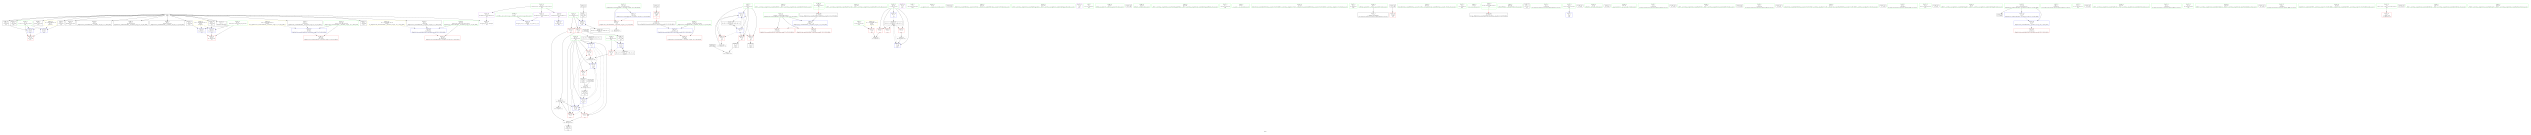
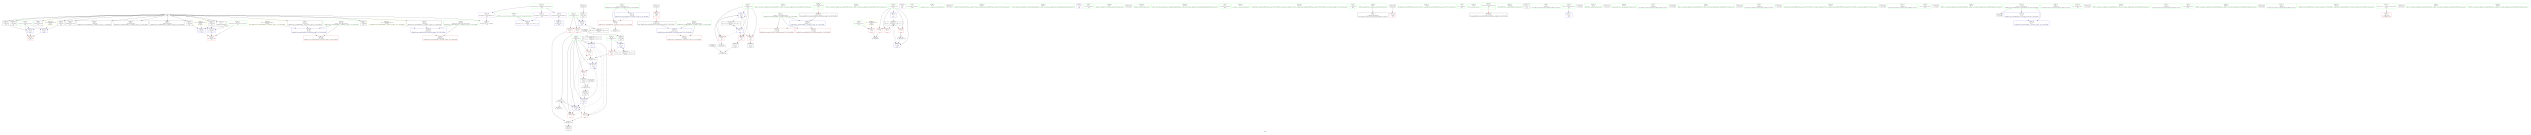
(2032, 31) -> none
